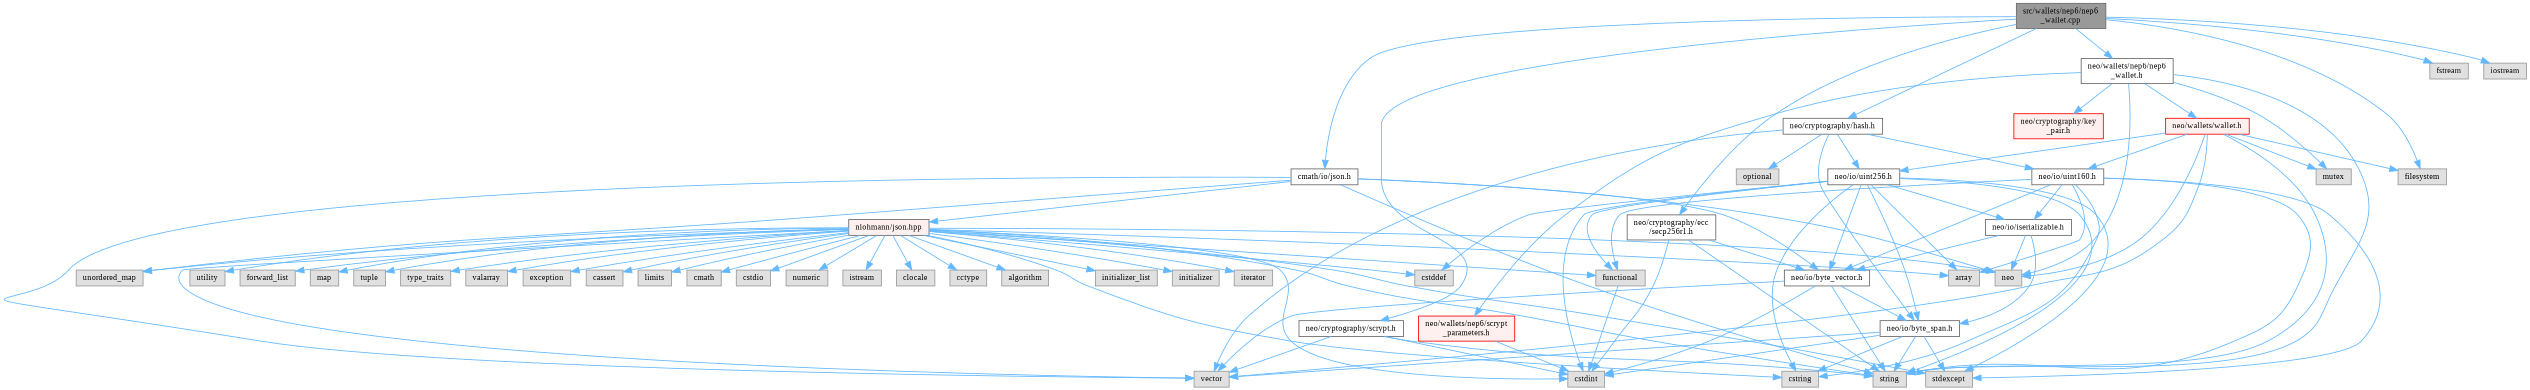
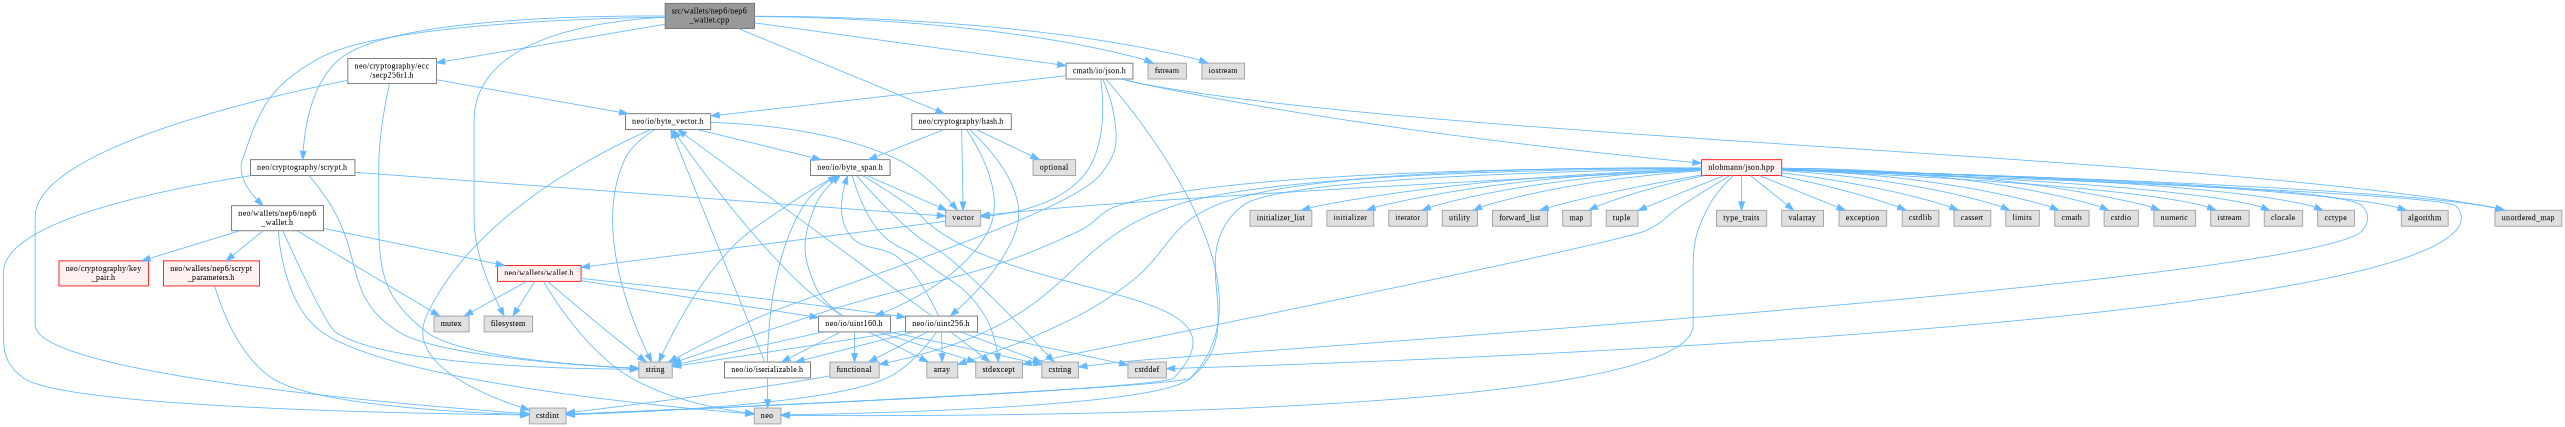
none -> (1921, 218)
(889, 227) -> (1742, 168)
none -> (805, 251)
(1764, 325) -> (777, 243)
